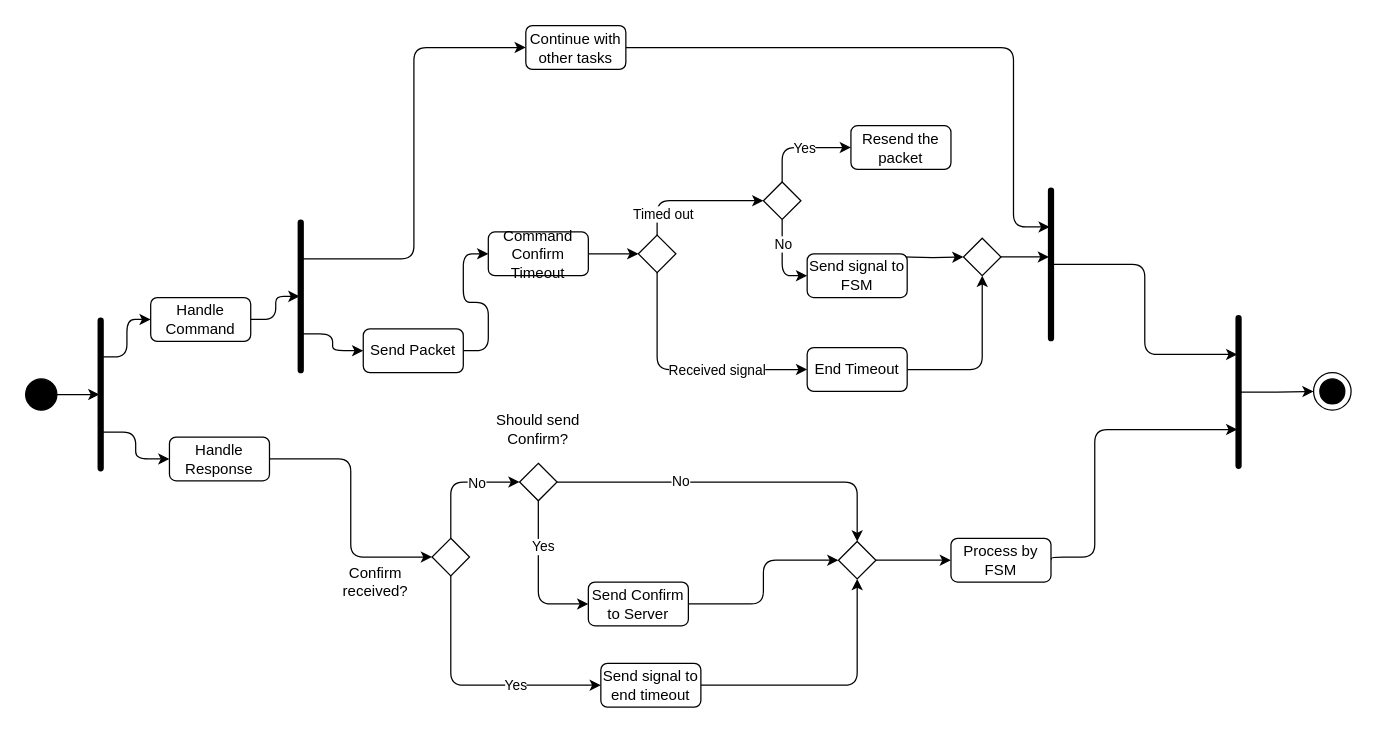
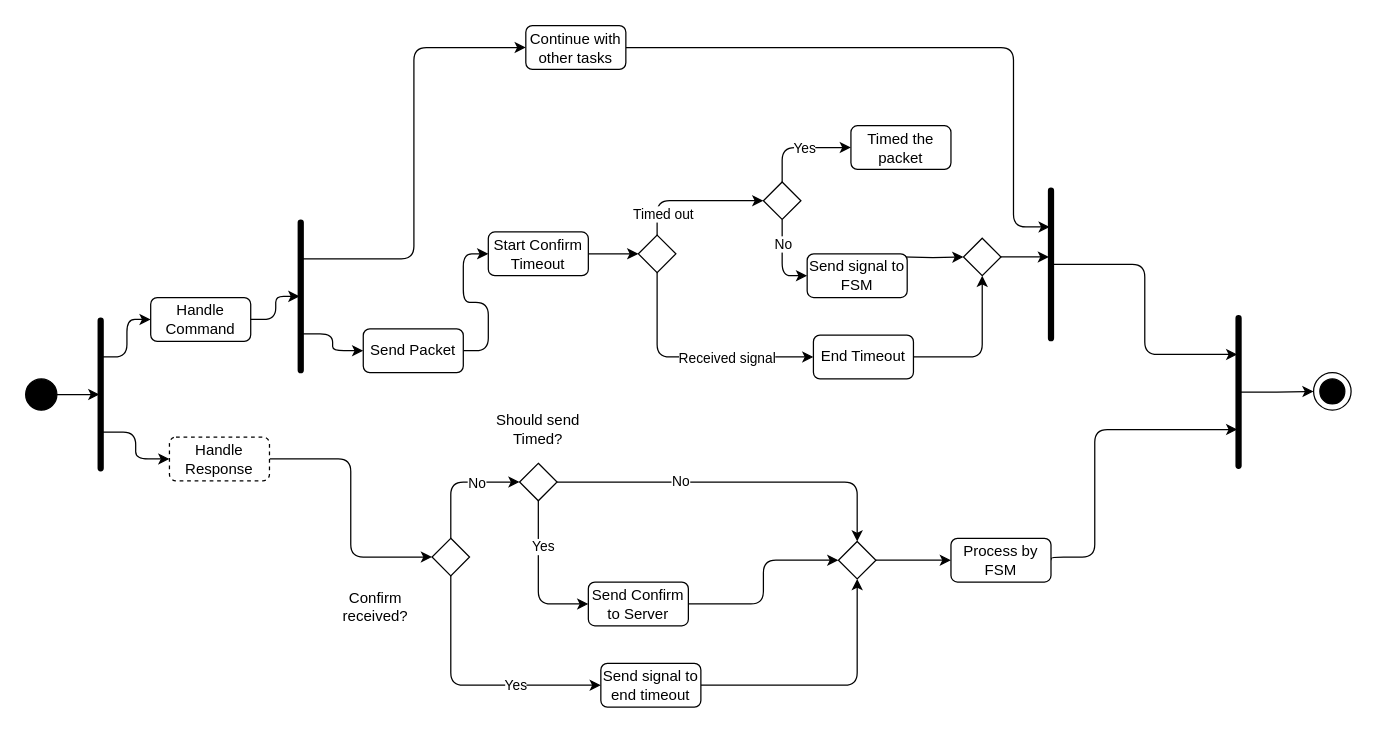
(901, 148) -> (901, 148)
(538, 254) -> (538, 254)
(857, 369) -> (863, 357)
(538, 429) -> (538, 429)
(219, 459) -> (219, 459)
(376, 582) -> (376, 607)
